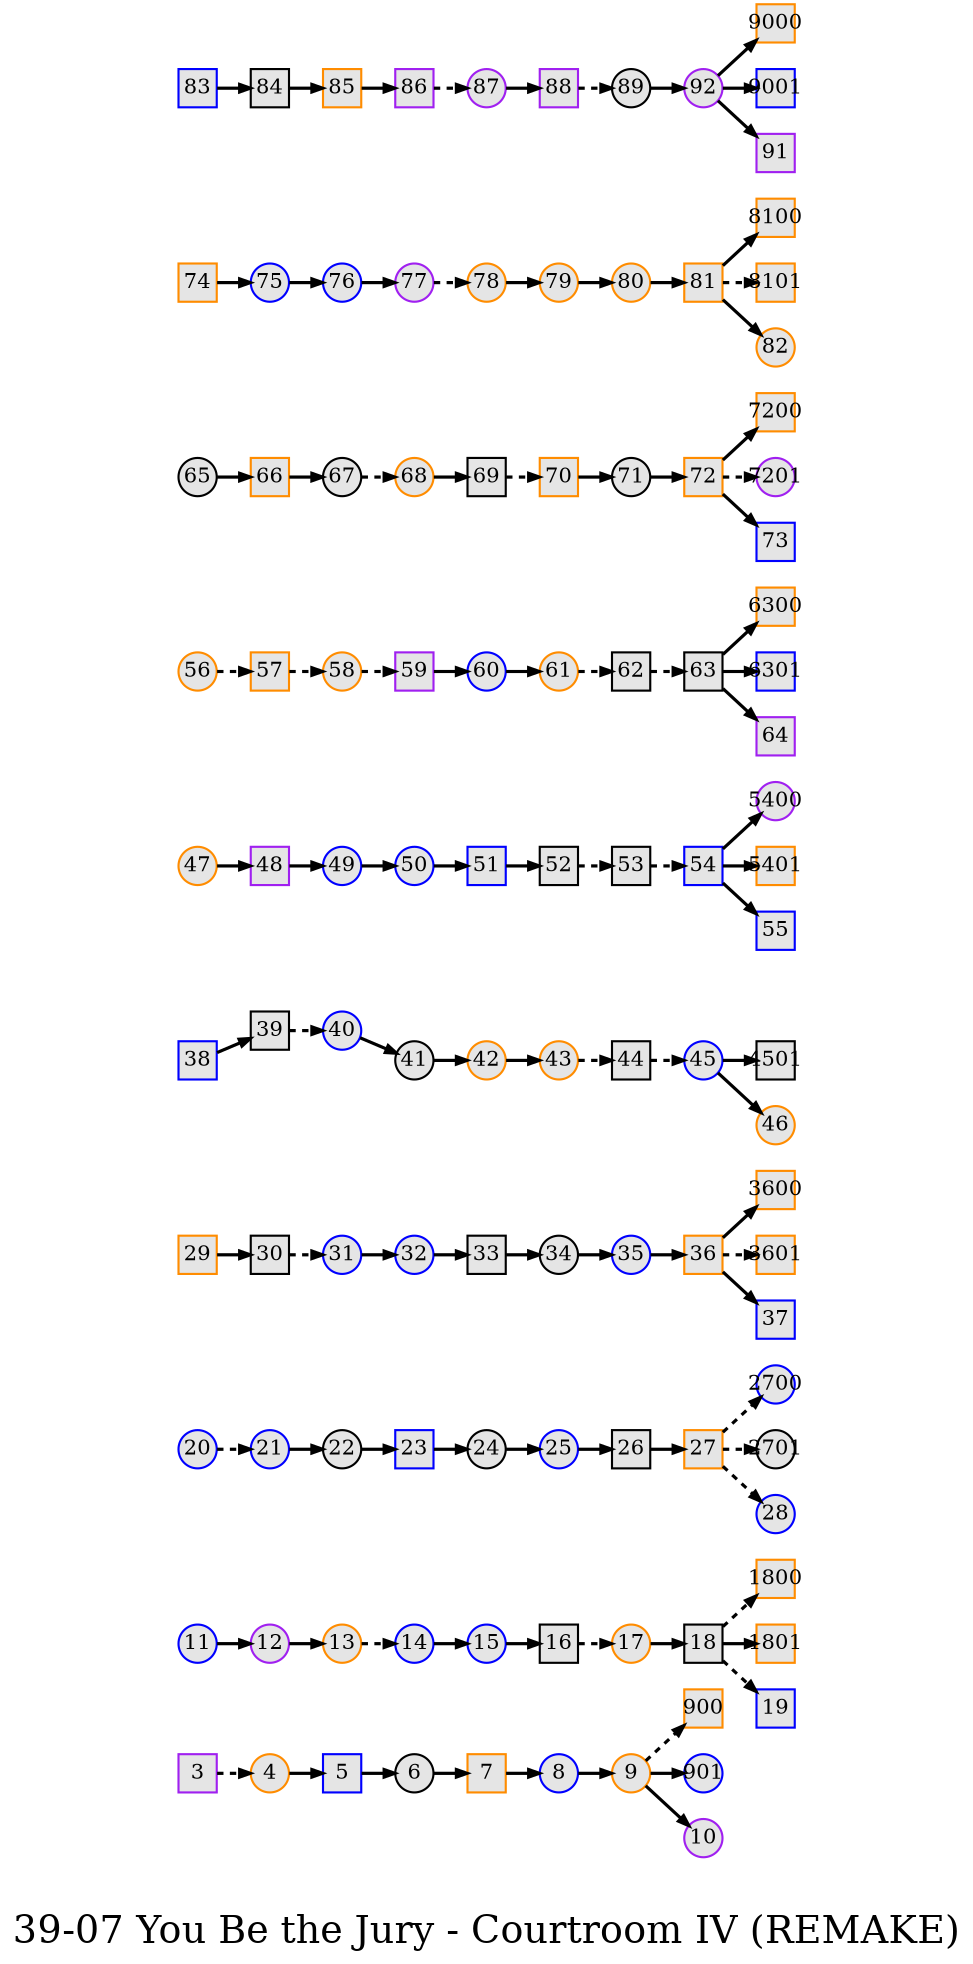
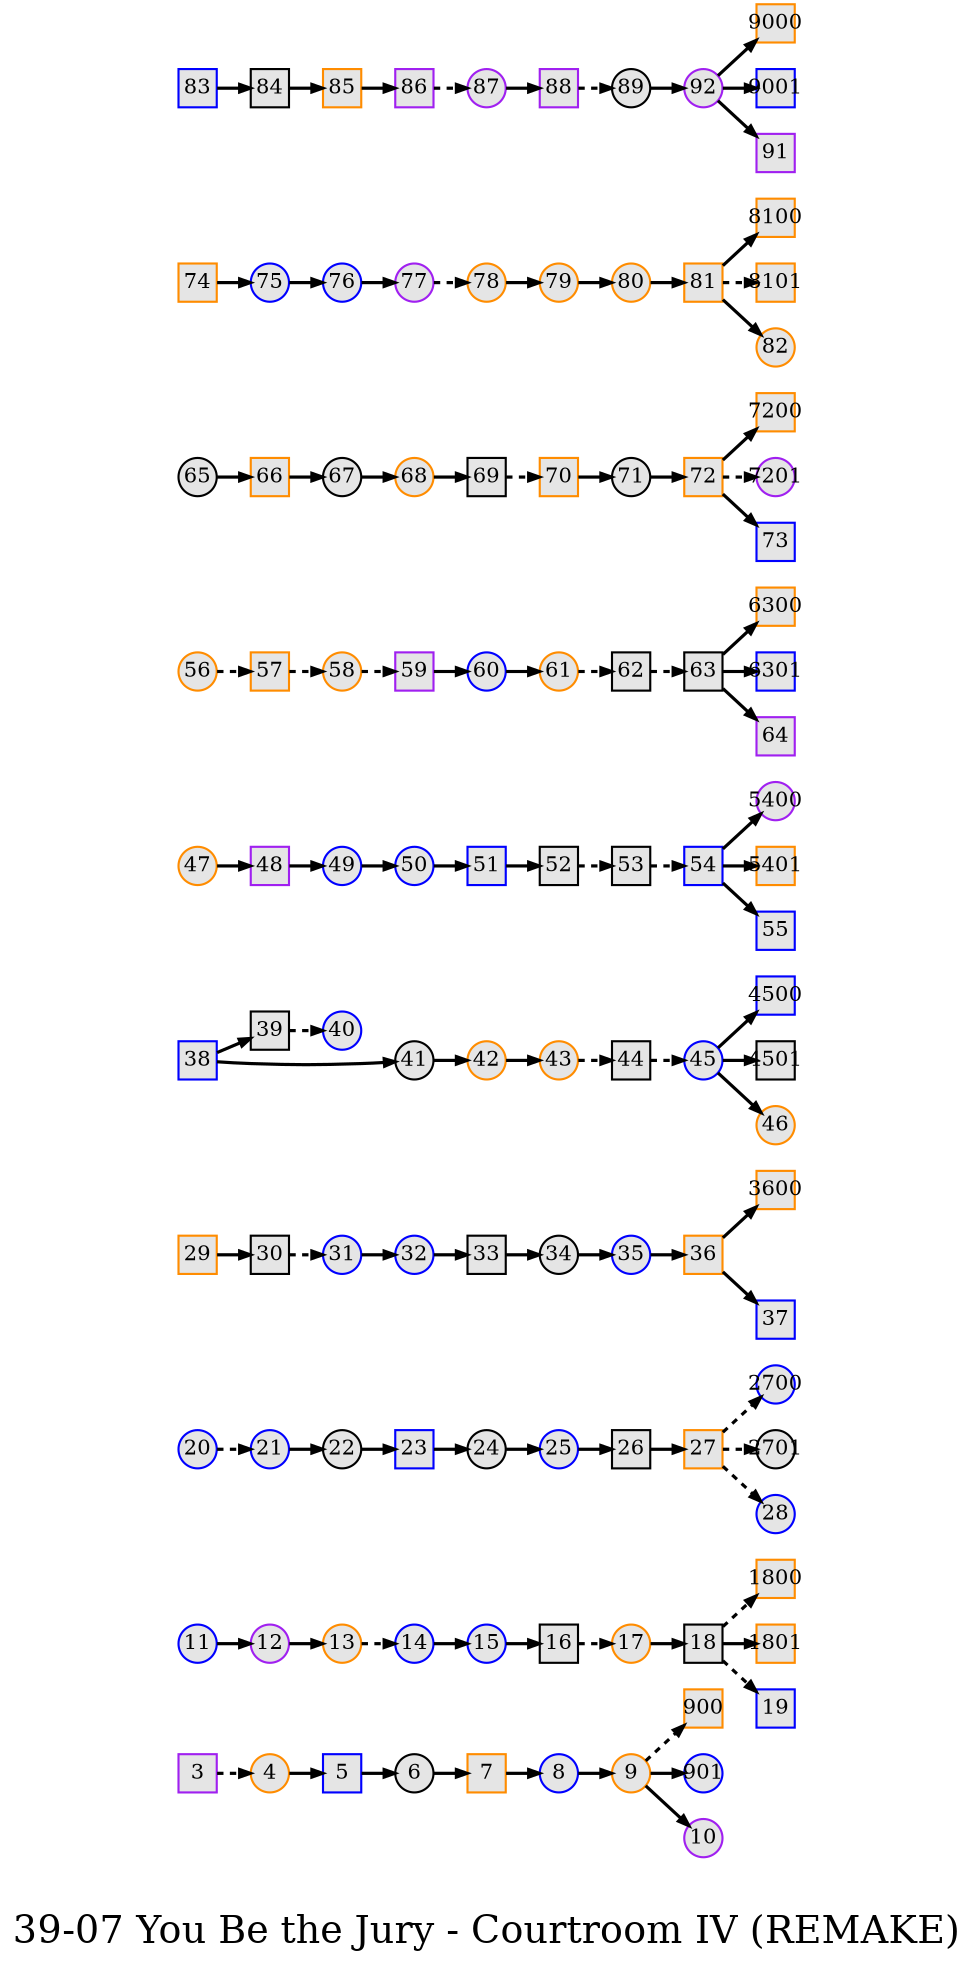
(373, 477) -> (373, 477)
none -> (776, 996)
(373, 1043) -> (300, 1065)
(776, 1255) -> none
